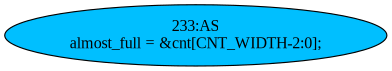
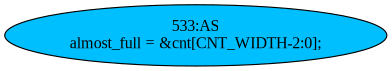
(196, 35) -> (196, 35)
